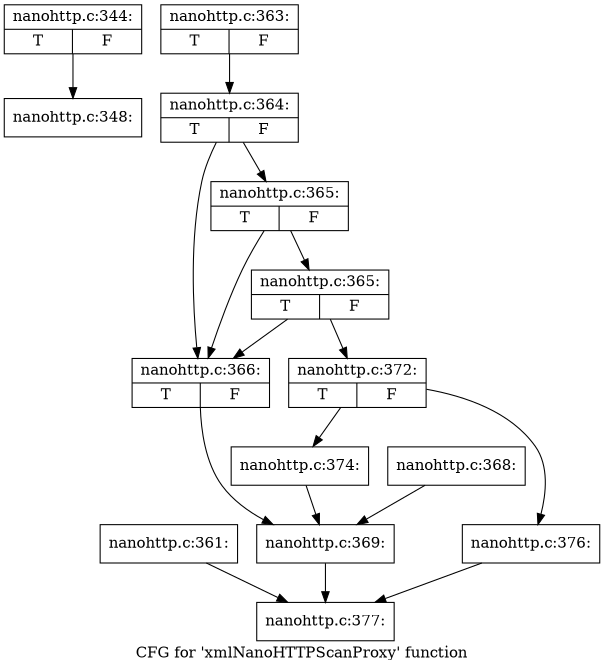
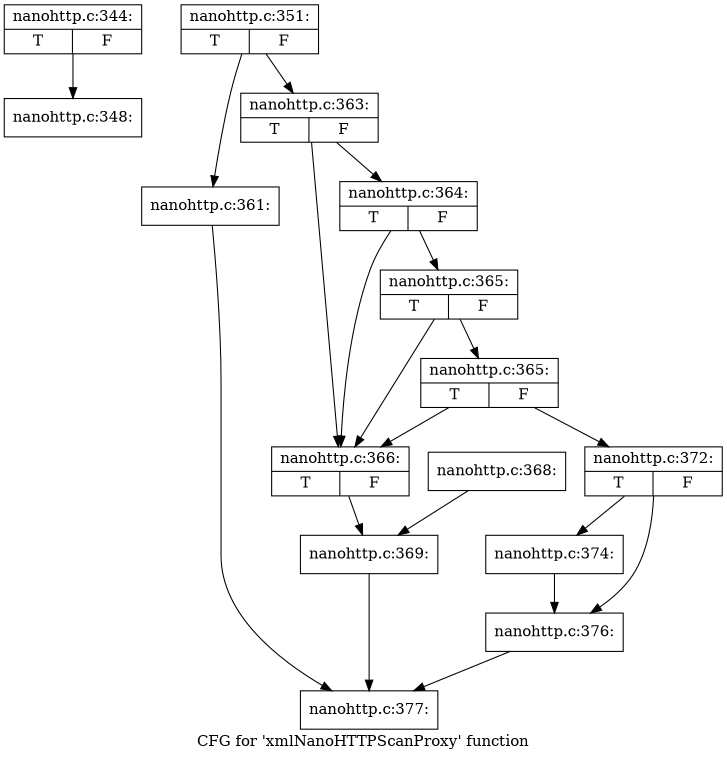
none -> (250, 29)
none -> (324, 289)
(311, 500) -> (554, 588)
